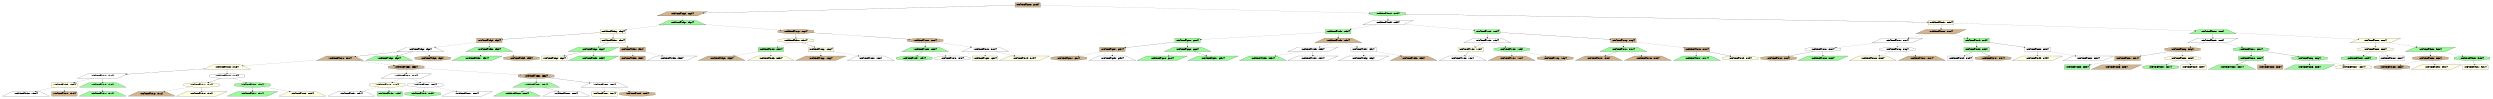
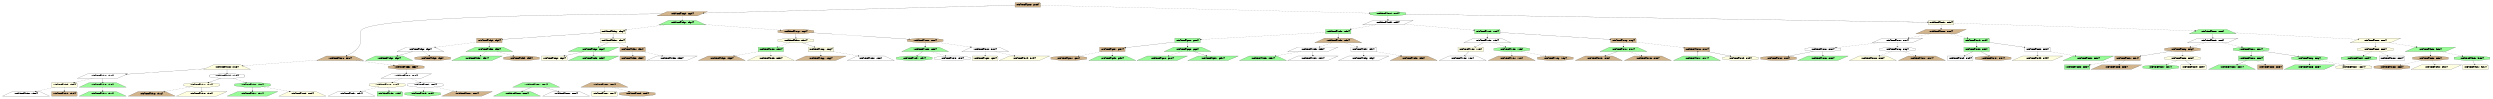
(1696, 53) -> (1698, 54)
(378, 54) -> (496, 17)
(1112, 58) -> (1112, 58)
(2088, 58) -> (2088, 58)
(536, 76) -> none
(604, 85) -> (604, 85)
(467, 94) -> (467, 94)
